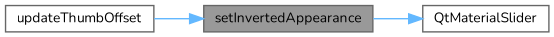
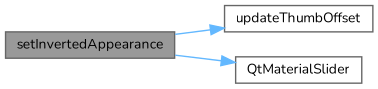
(172, 19) -> (193, 32)
